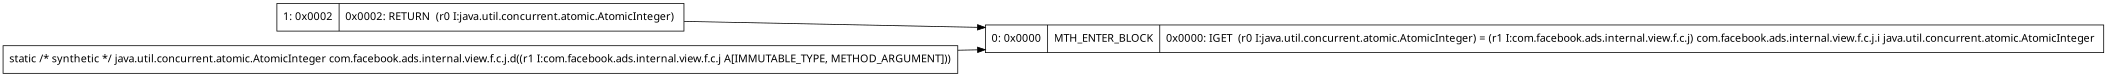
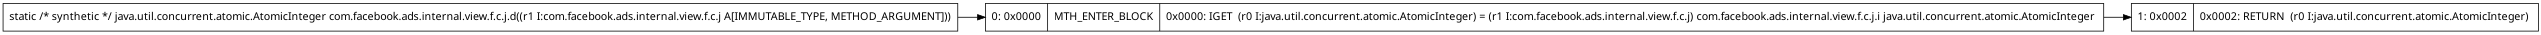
(831, 24) -> (2114, 17)
